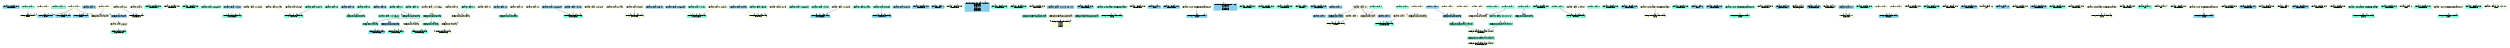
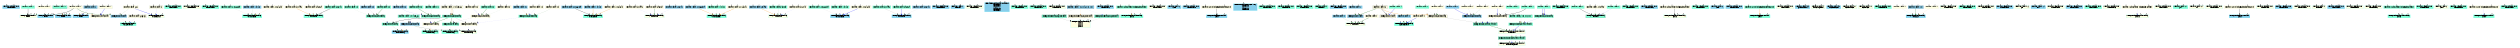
(2496, 7) -> none
(1846, 11) -> (1916, 11)
(119, 20) -> (123, 20)
